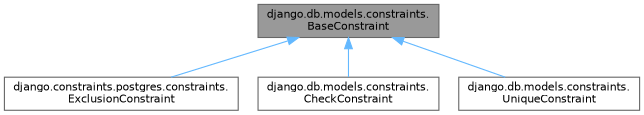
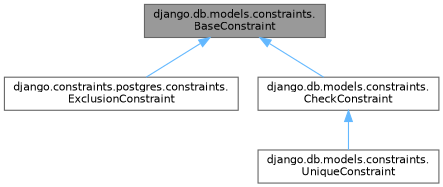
(454, 59) -> (348, 136)
